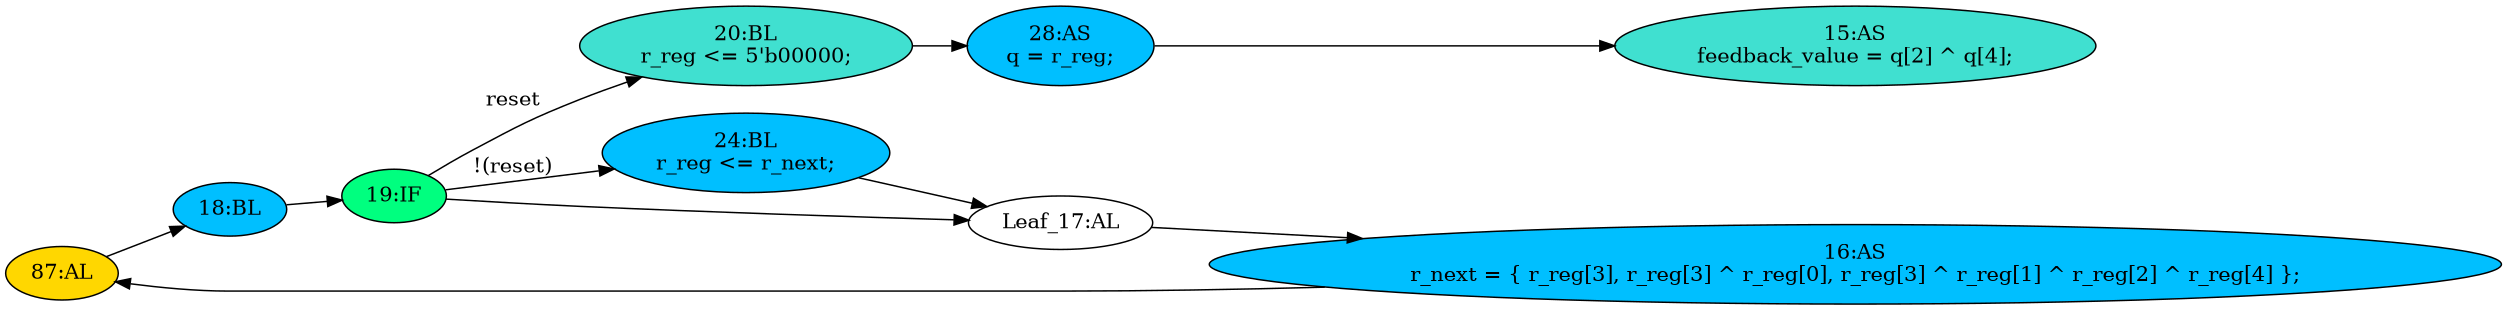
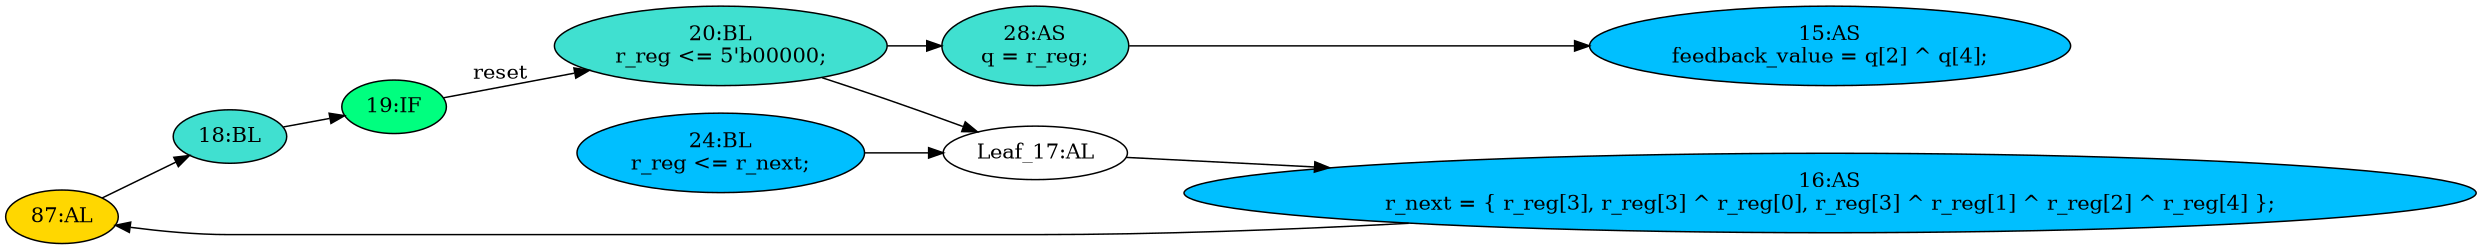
(1061, 46) -> (1035, 46)
(1855, 46) -> (1830, 46)
(522, 180) -> none
(230, 209) -> (230, 137)
(700, 211) -> (893, 101)
